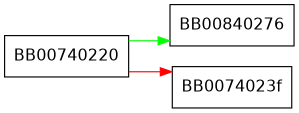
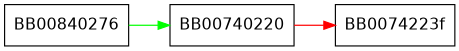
(143, 41) -> (143, 25)
(232, 87) -> (395, 25)
